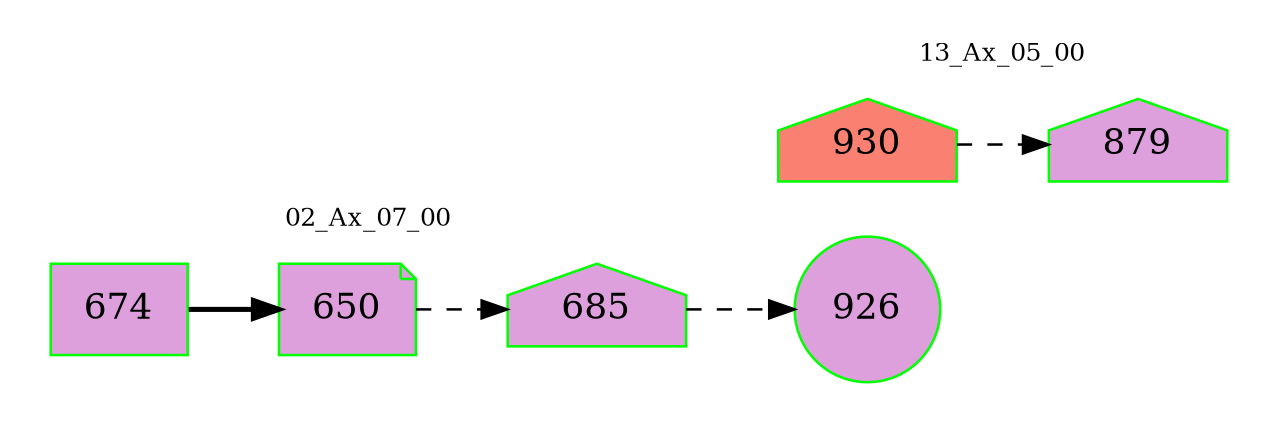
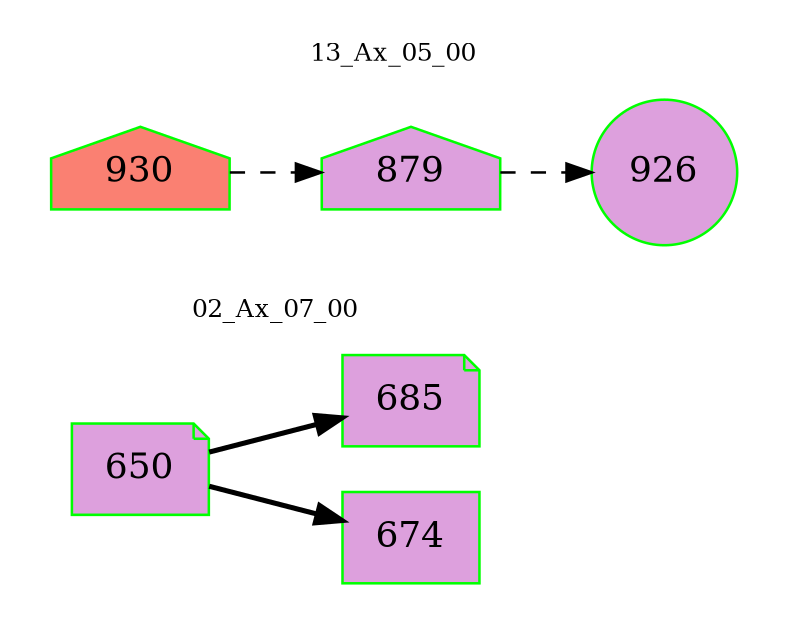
(221, 309) -> (263, 500)
(449, 309) -> (263, 438)
(597, 309) -> (411, 401)
(727, 309) -> (533, 172)
